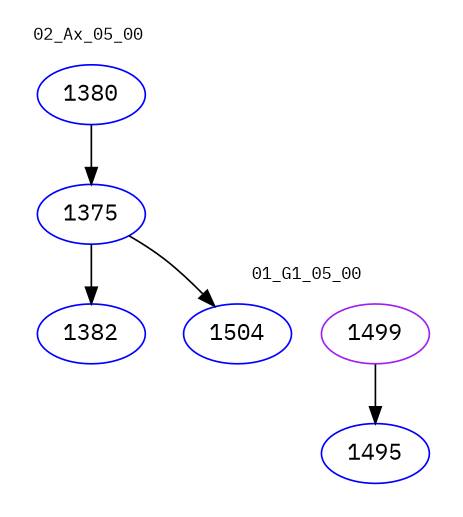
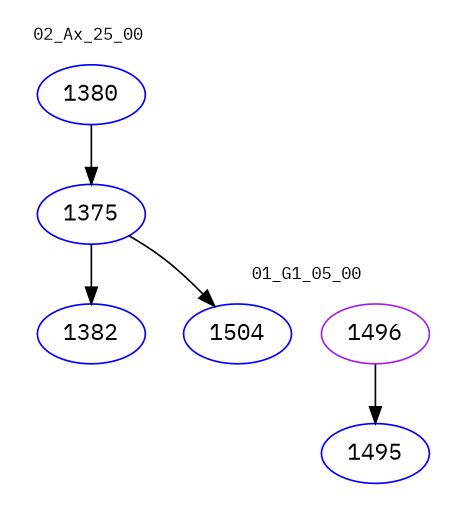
(89, 36) -> (89, 36)
(375, 334) -> (375, 334)
